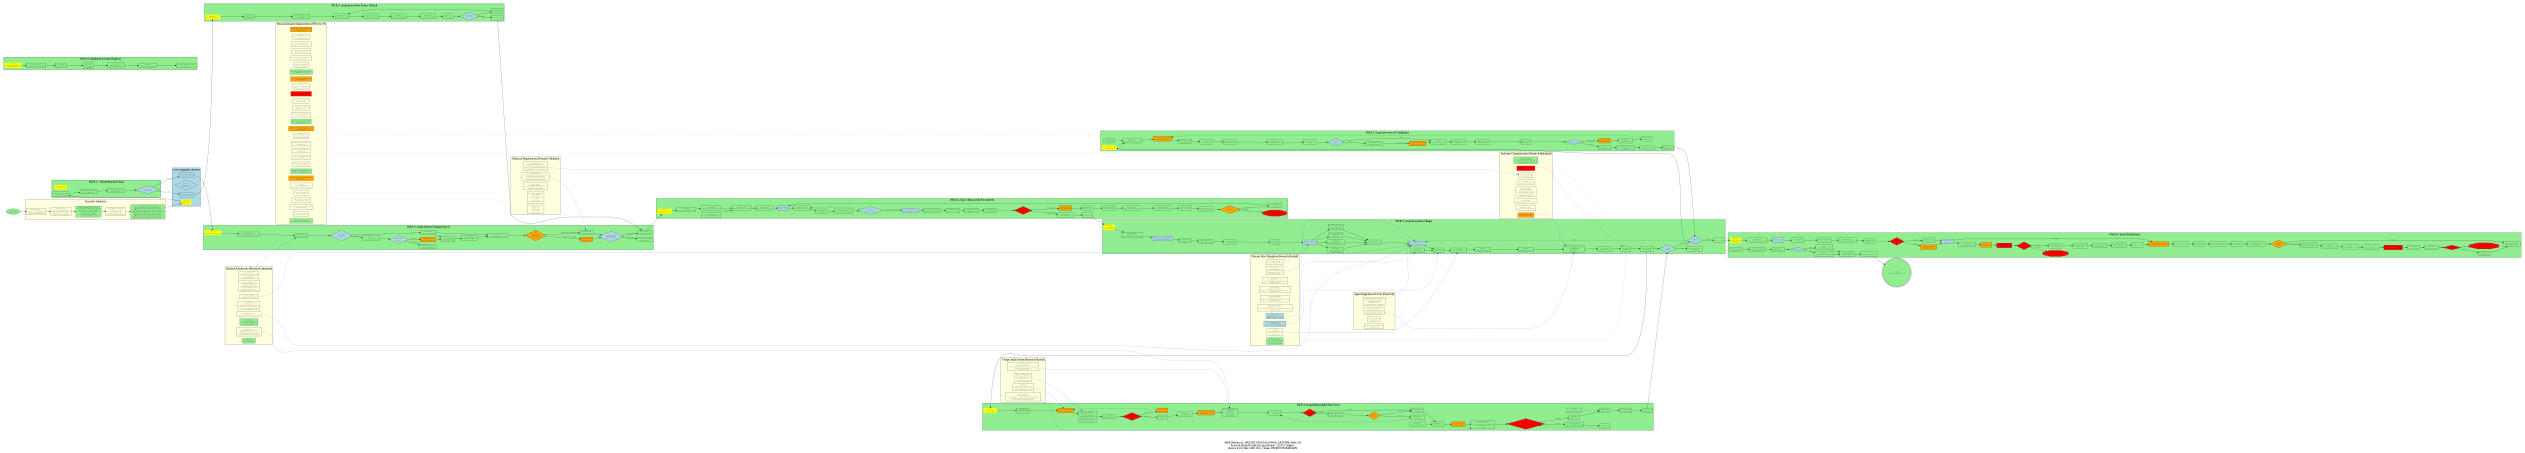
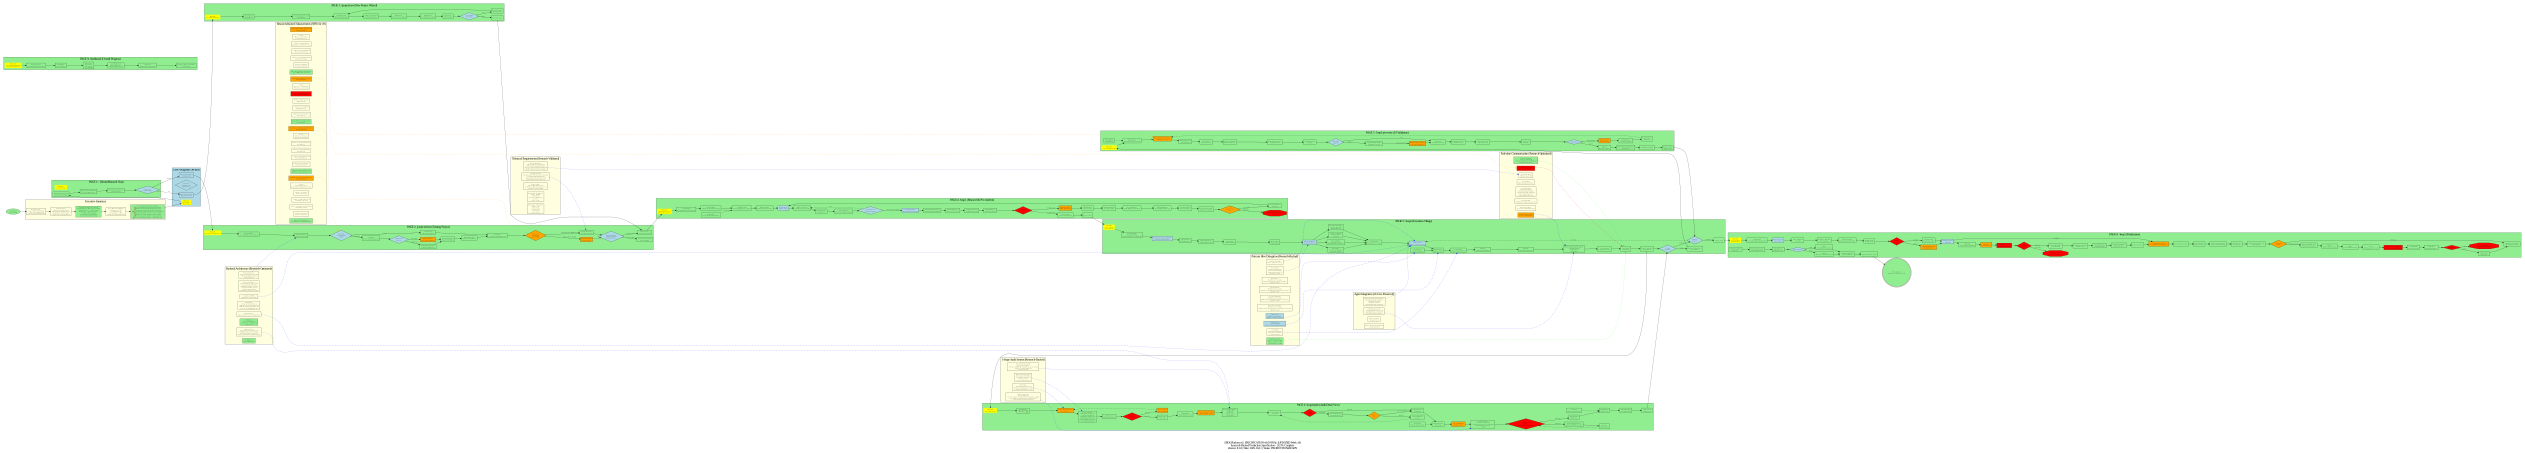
(437, 236) -> (437, 243)
